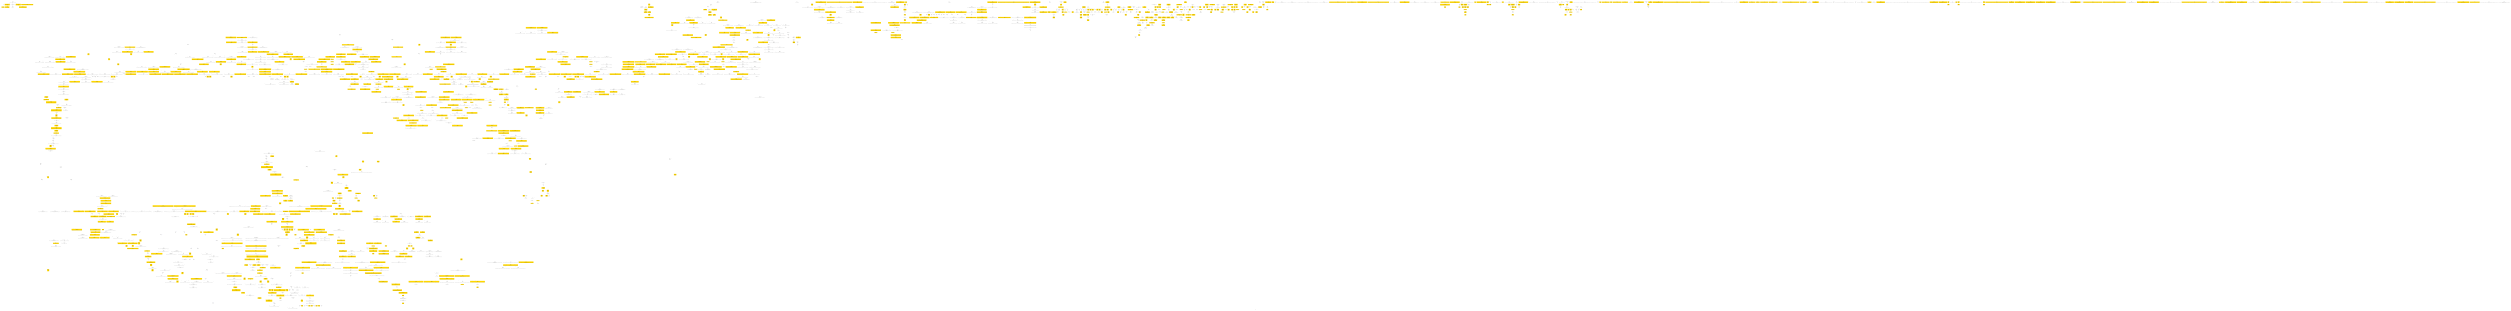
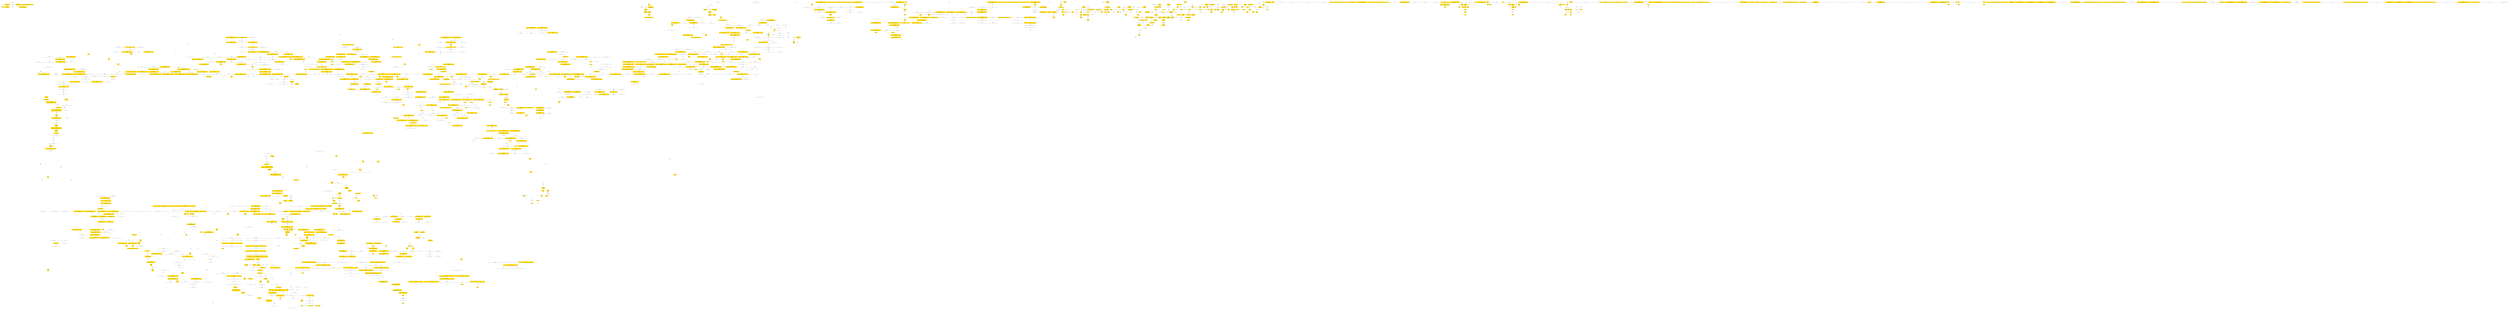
(117, 214) -> (117, 214)
